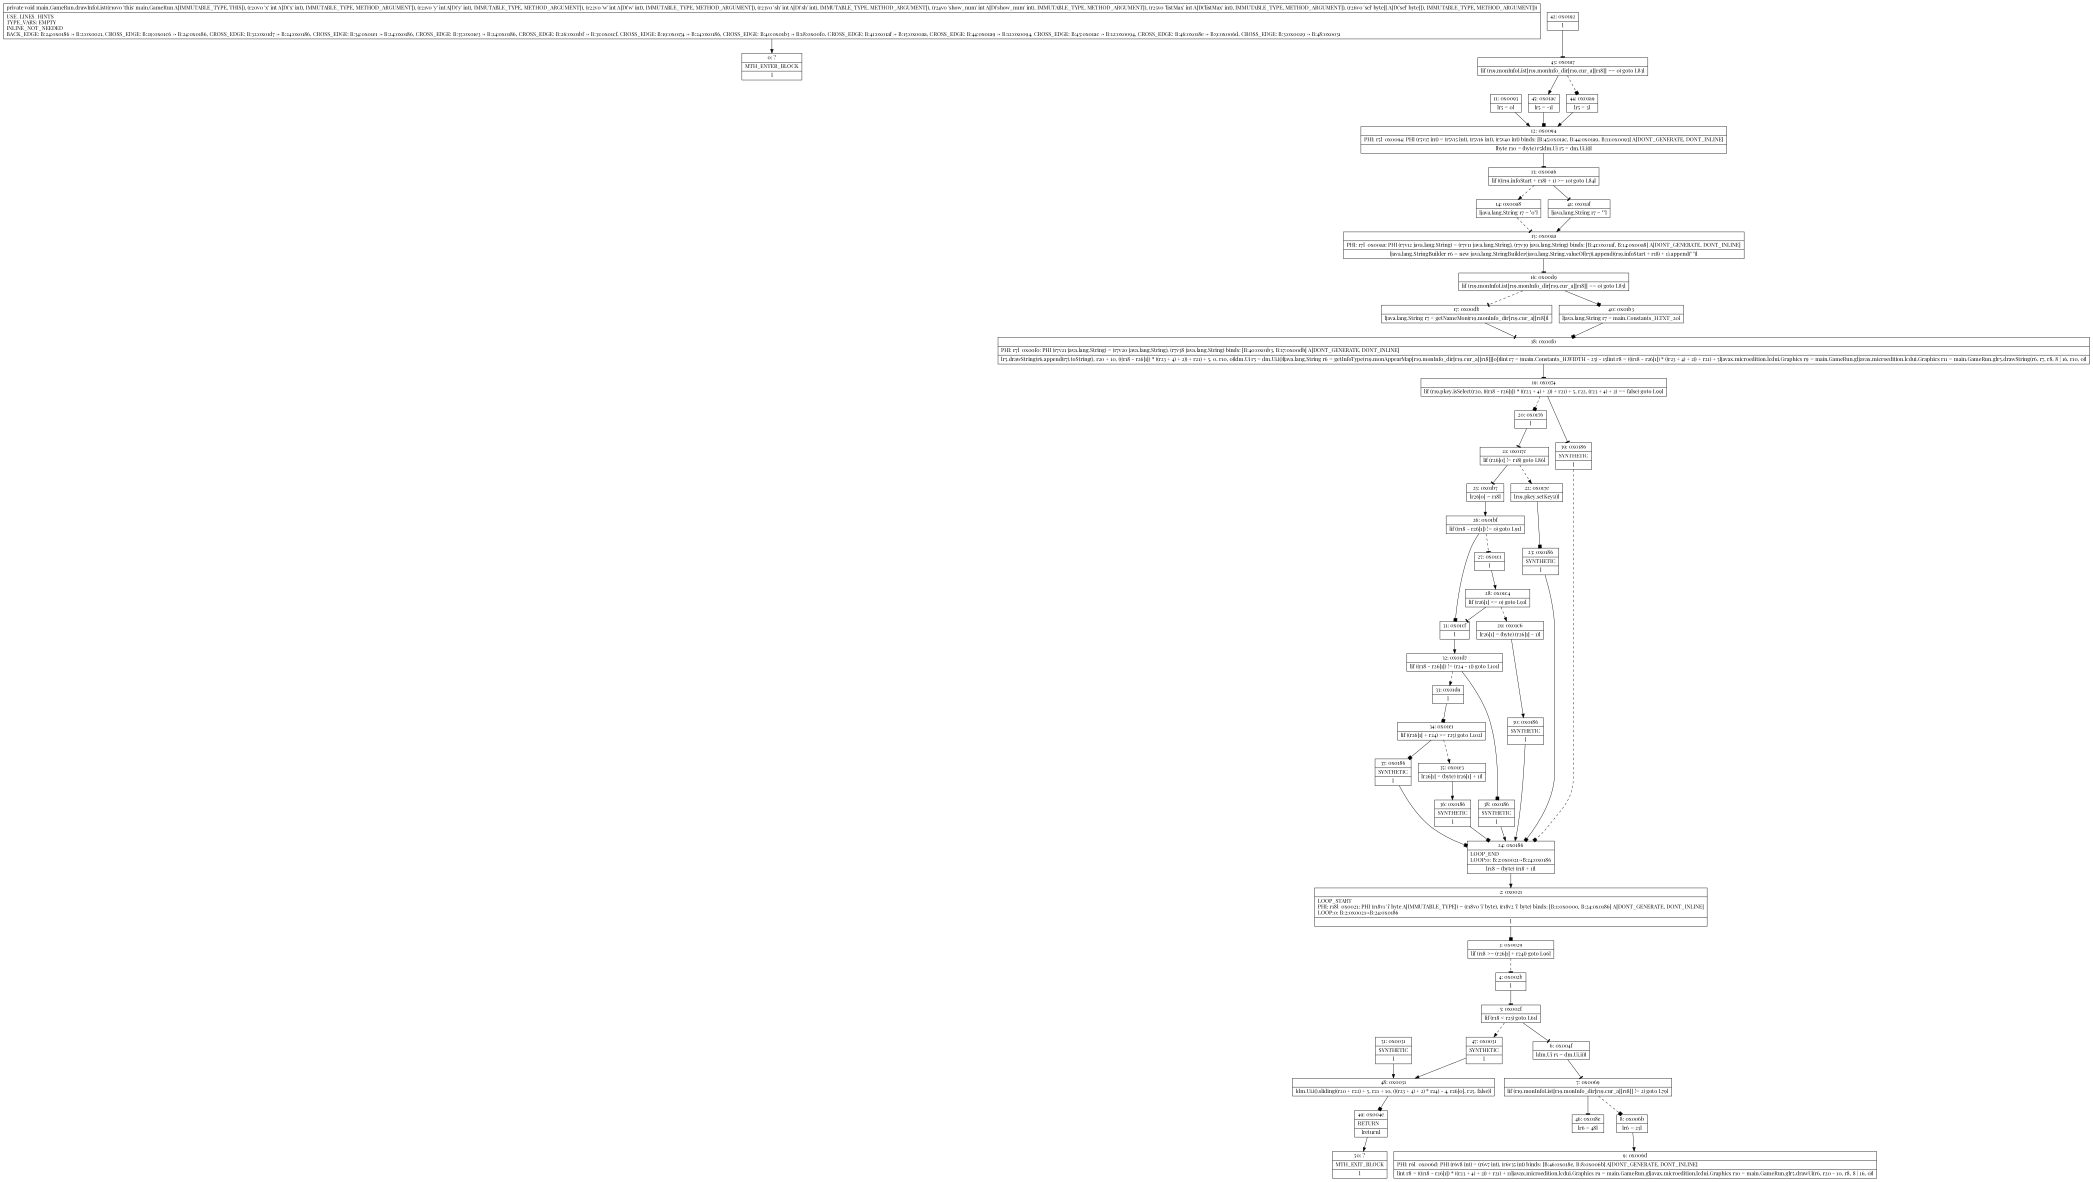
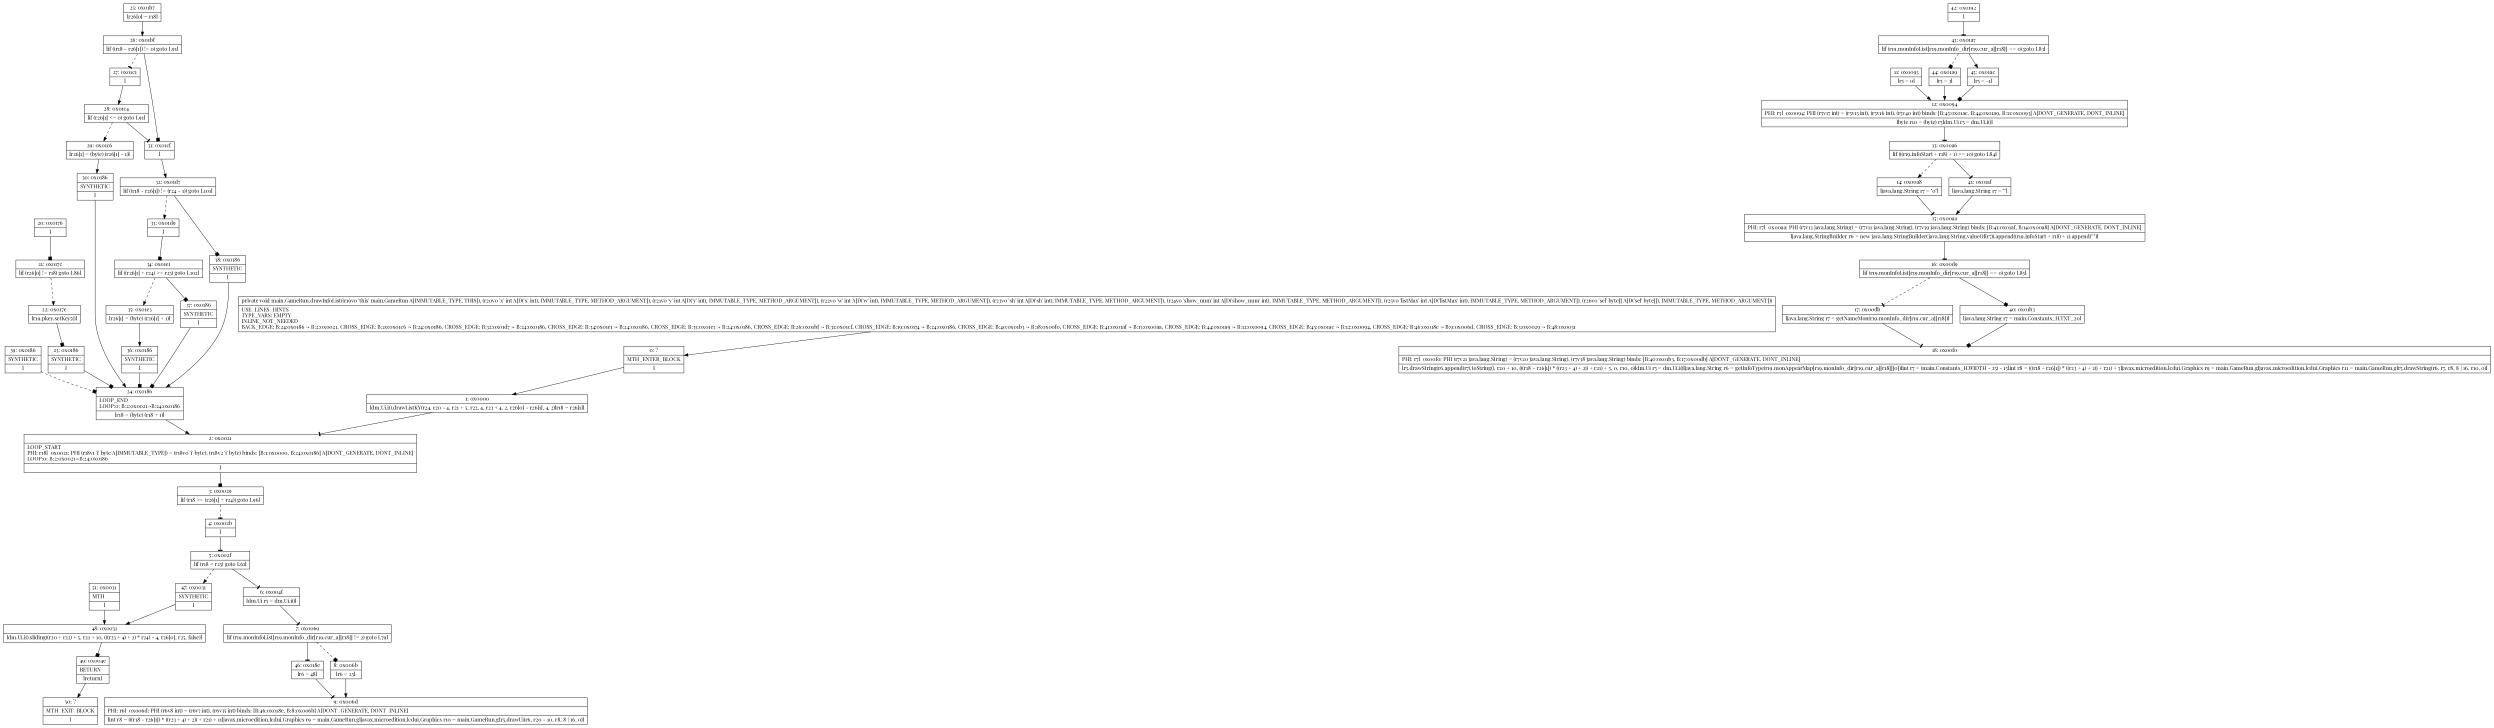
(1523, 224) -> (1924, 204)
(1544, 387) -> none
none -> (477, 404)
(1523, 437) -> (50, 246)
(1500, 474) -> none
none -> (324, 688)
(1393, 1050) -> (98, 597)
